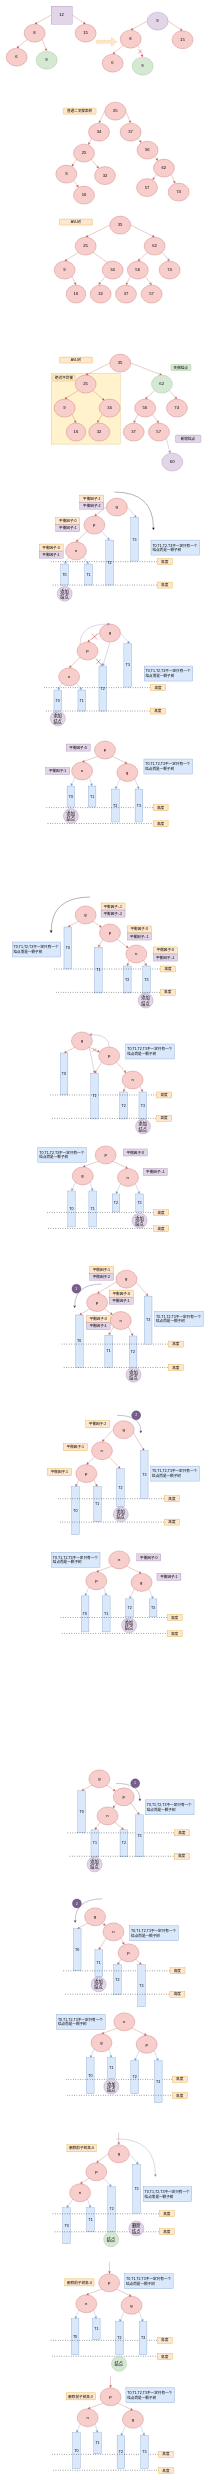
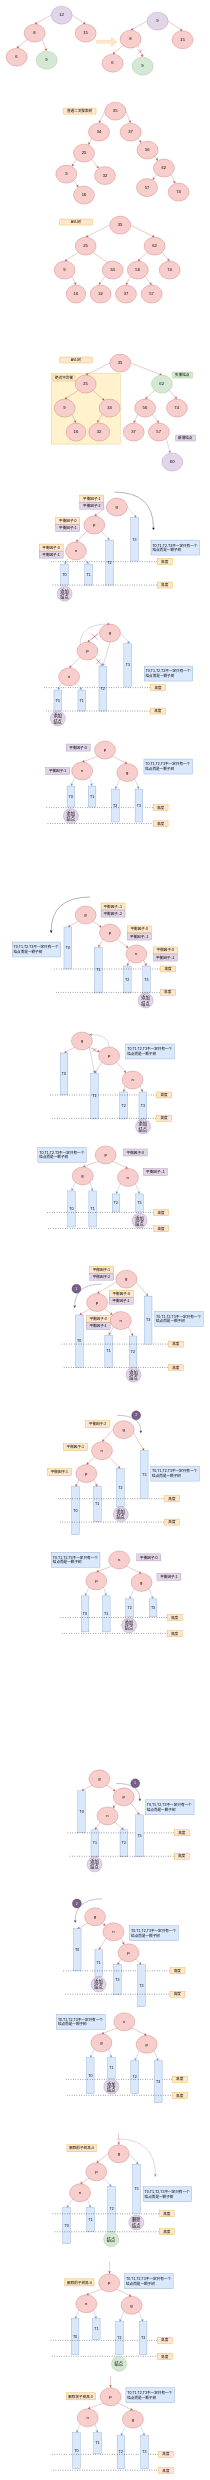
(62, 15) -> (62, 15)
(181, 368) -> (183, 375)
(188, 439) -> (186, 438)
(136, 2229) -> (136, 2223)
